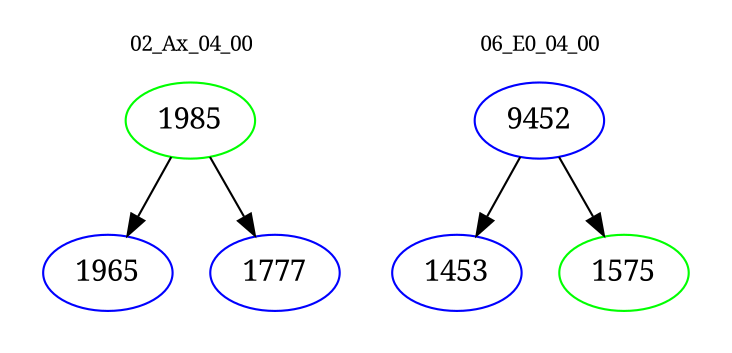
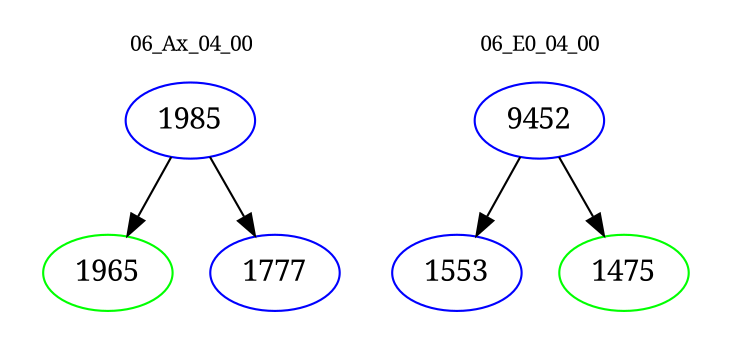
(191, 45) -> (191, 45)
(190, 121) -> (190, 121)
(108, 273) -> (108, 273)
(457, 273) -> (457, 273)
(624, 273) -> (624, 273)
